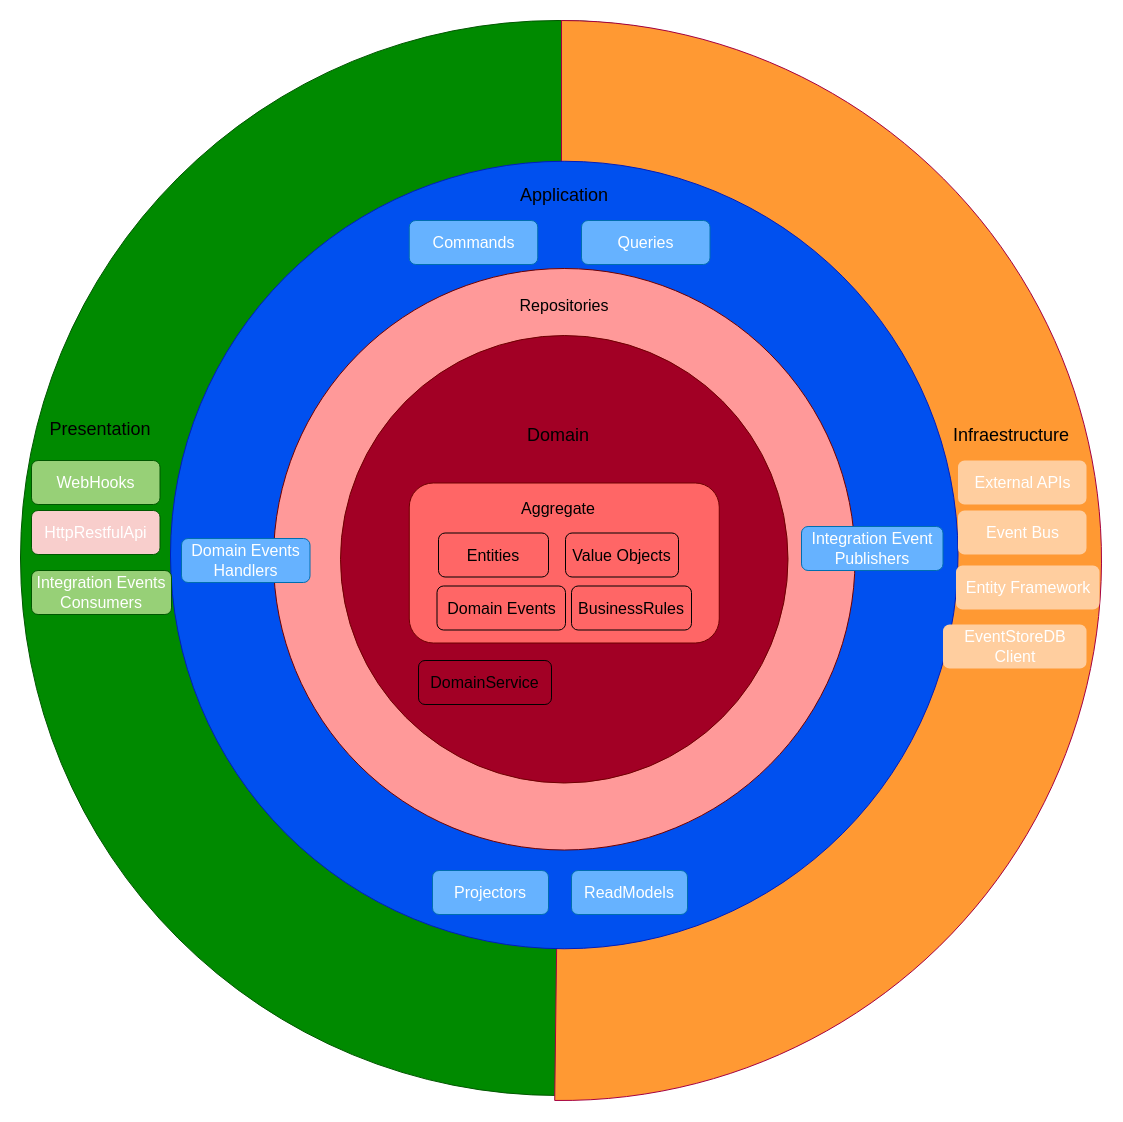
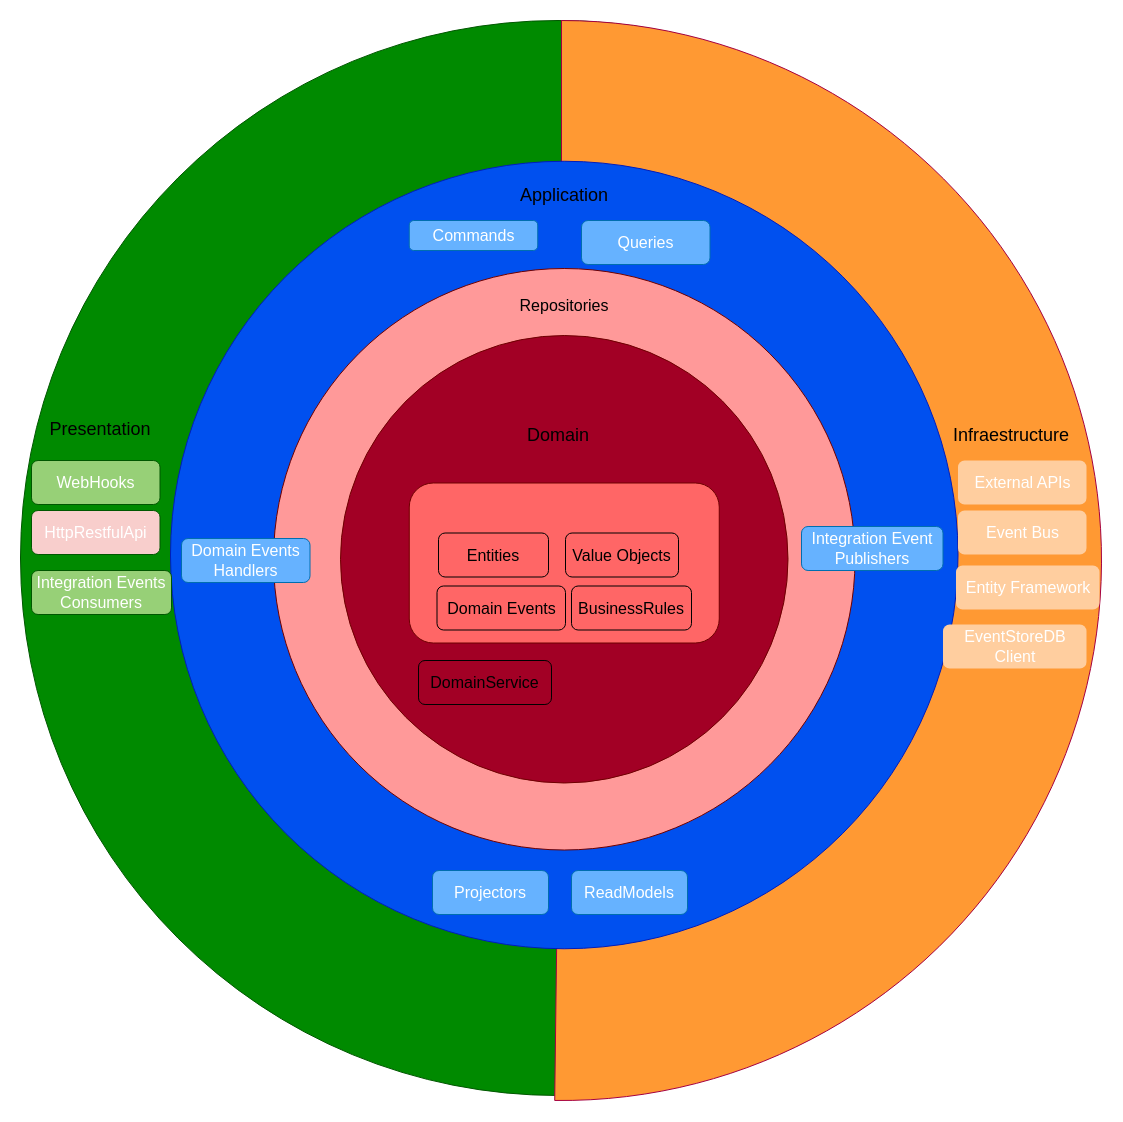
(474, 243) -> (474, 236)
(559, 508) -> none
